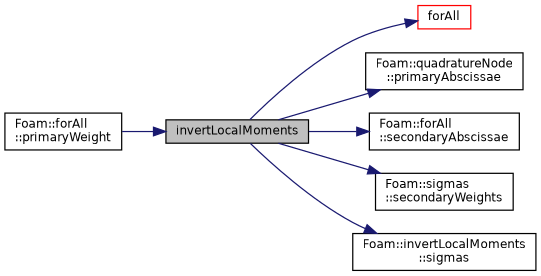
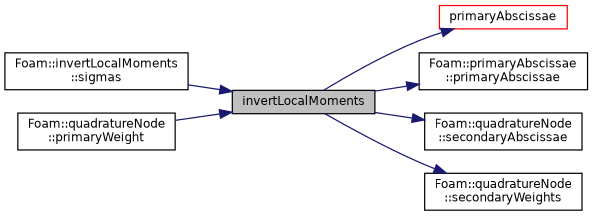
(444, 17) -> (503, 17)
(444, 71) -> (503, 71)
(63, 132) -> (96, 132)
(444, 132) -> (503, 132)
(305, 191) -> (204, 87)
(444, 192) -> (503, 192)
